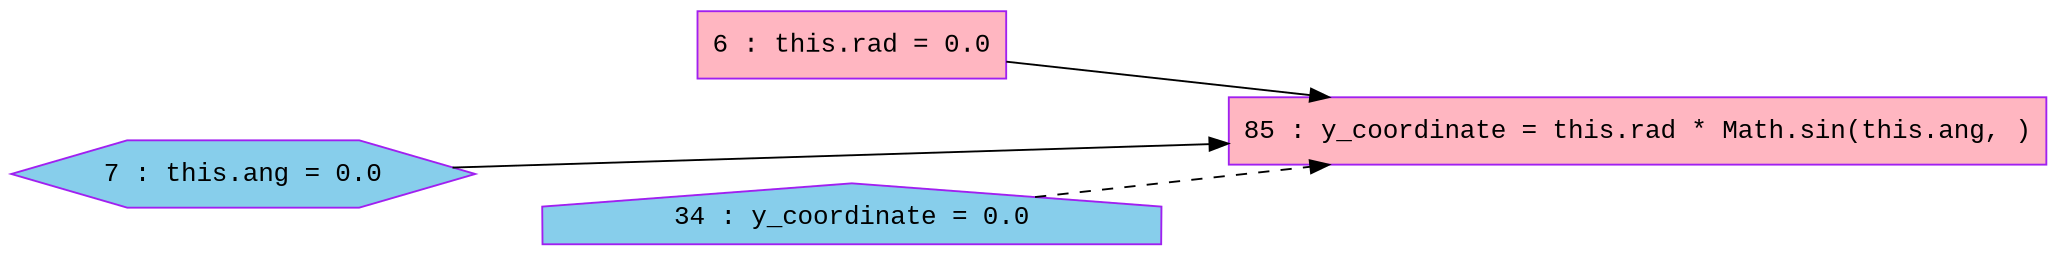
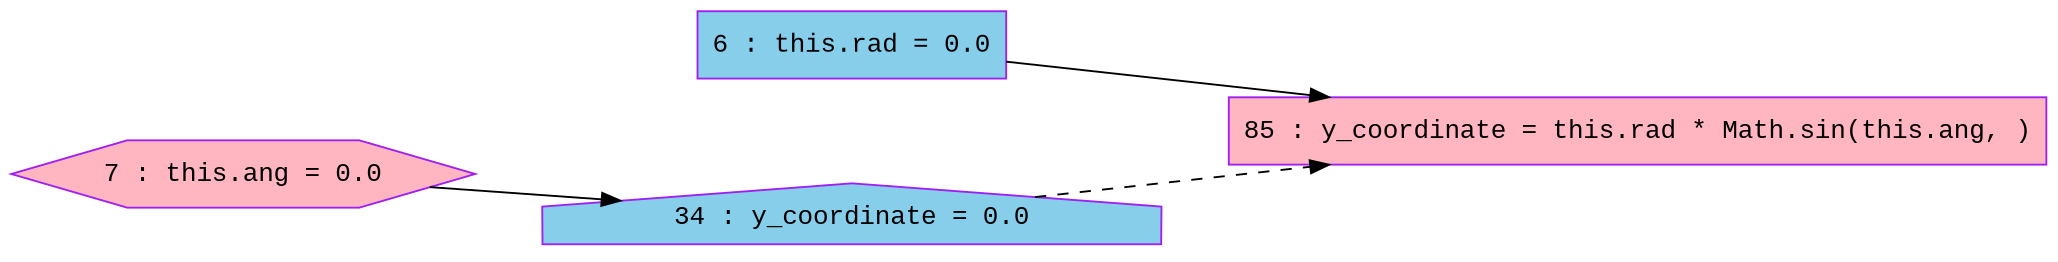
(852, 45) -> (852, 45)
(831, 156) -> (515, 193)
(243, 174) -> (243, 174)
